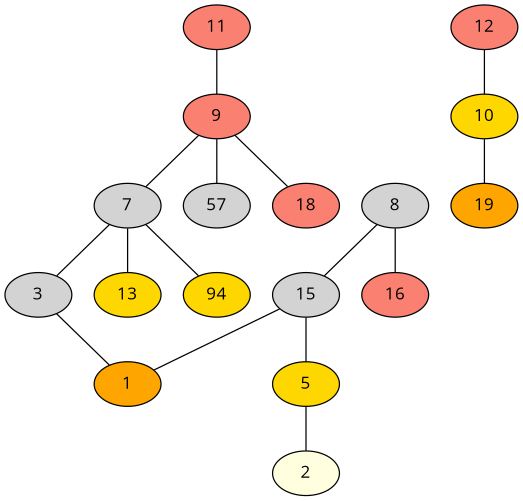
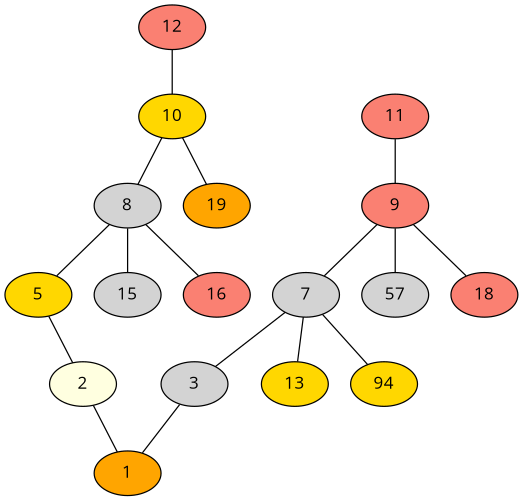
none -> (150, 161)
(217, 339) -> (105, 429)
(306, 340) -> (83, 250)
